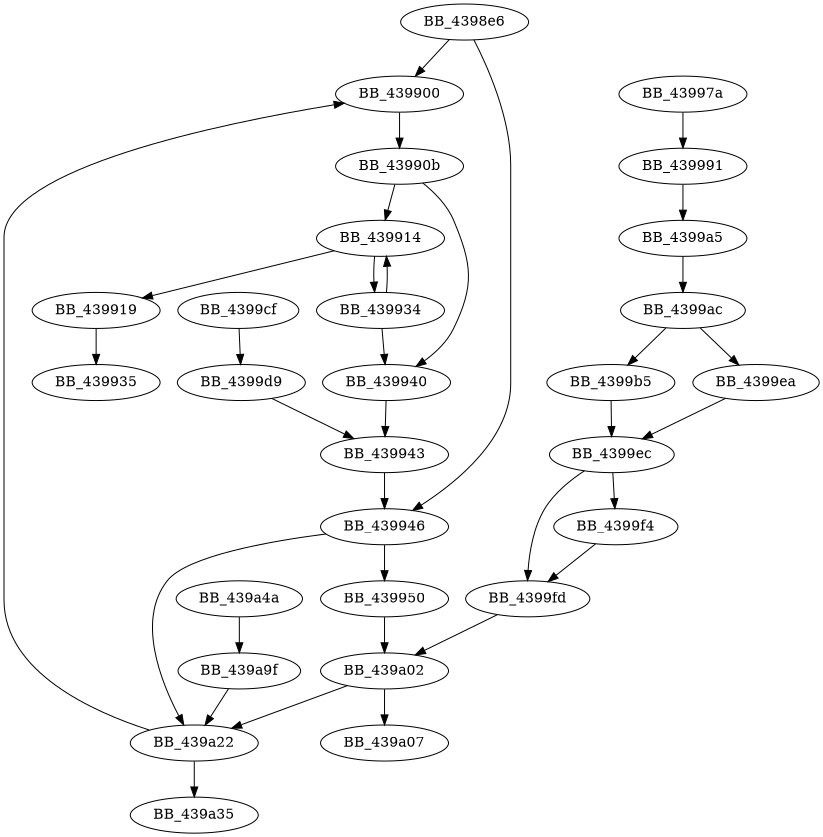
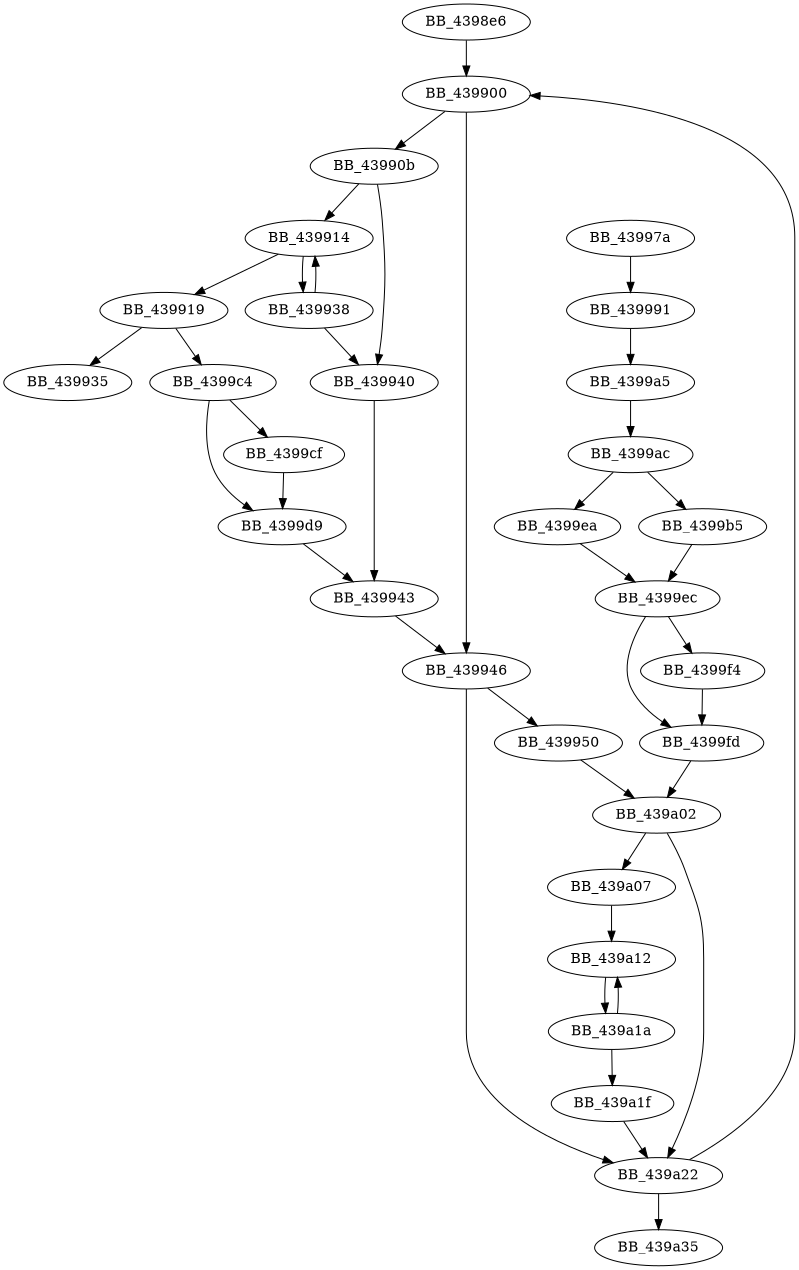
(511, 287) -> (466, 377)
(381, 310) -> (309, 310)
none -> (213, 383)
(239, 599) -> (612, 1031)
(239, 671) -> (613, 1104)
none -> (612, 959)
